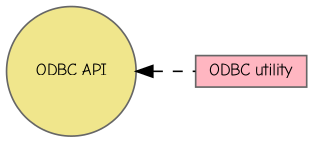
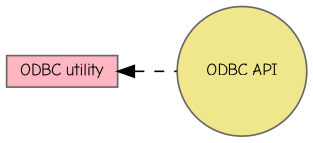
(174, 71) -> (156, 71)
